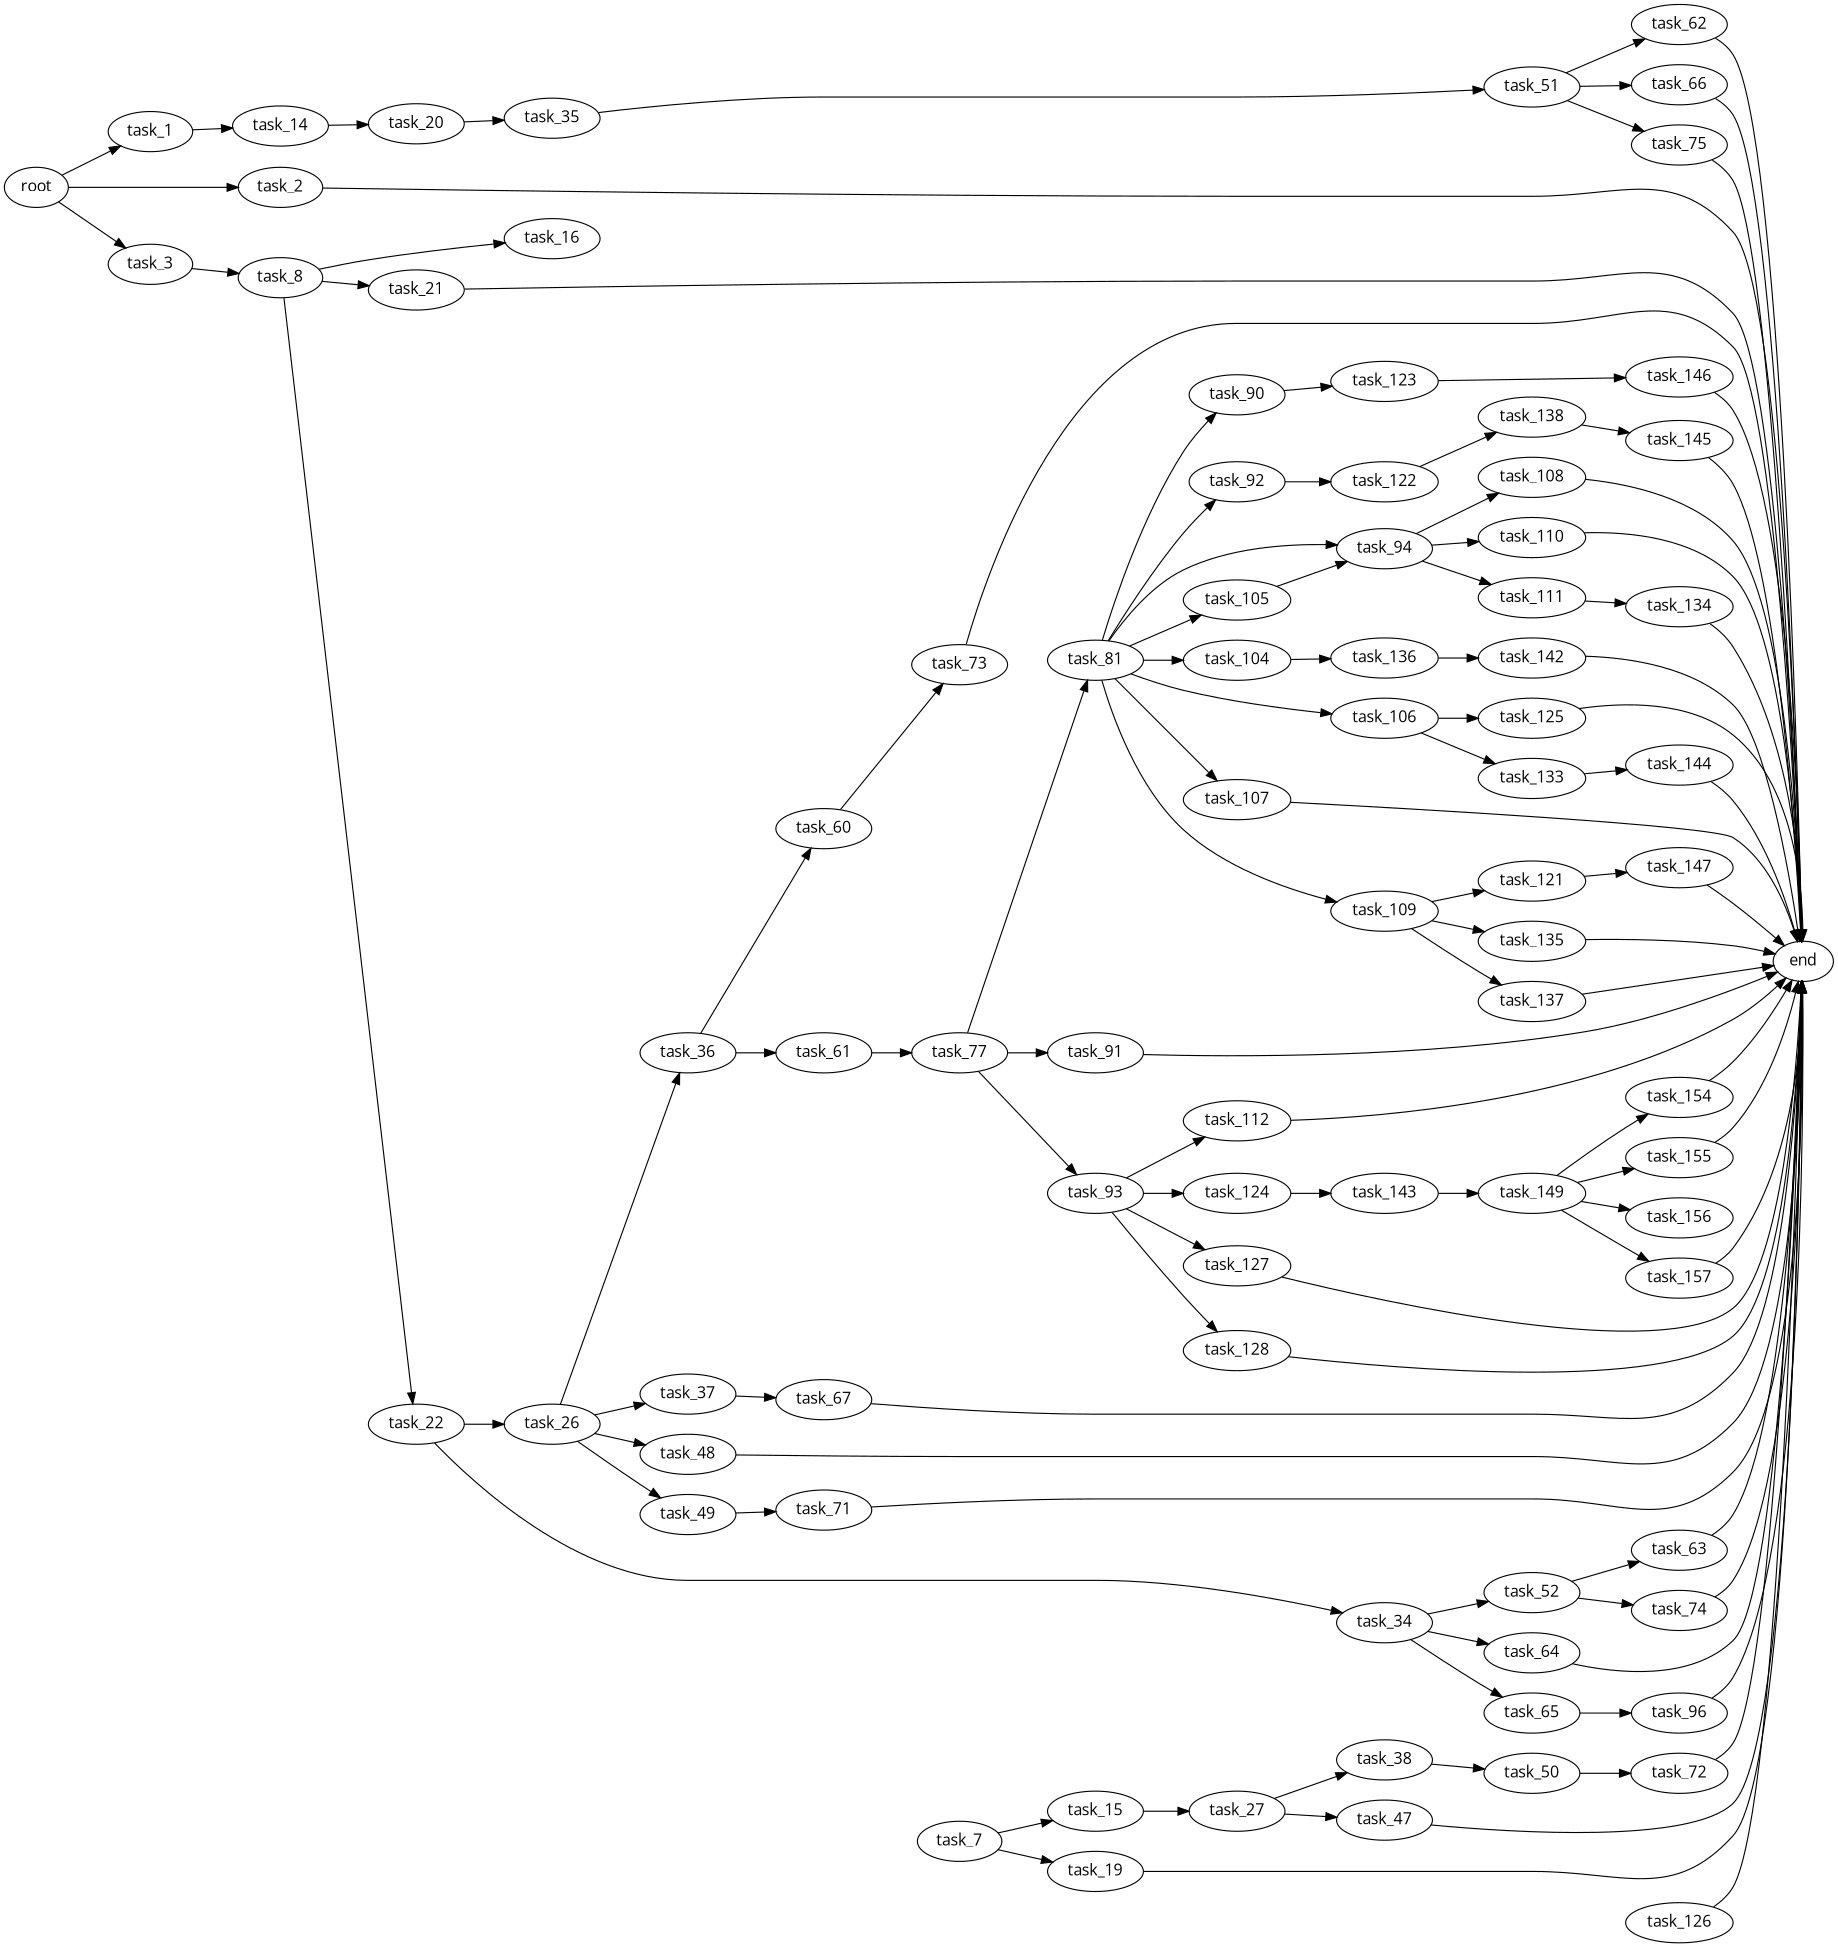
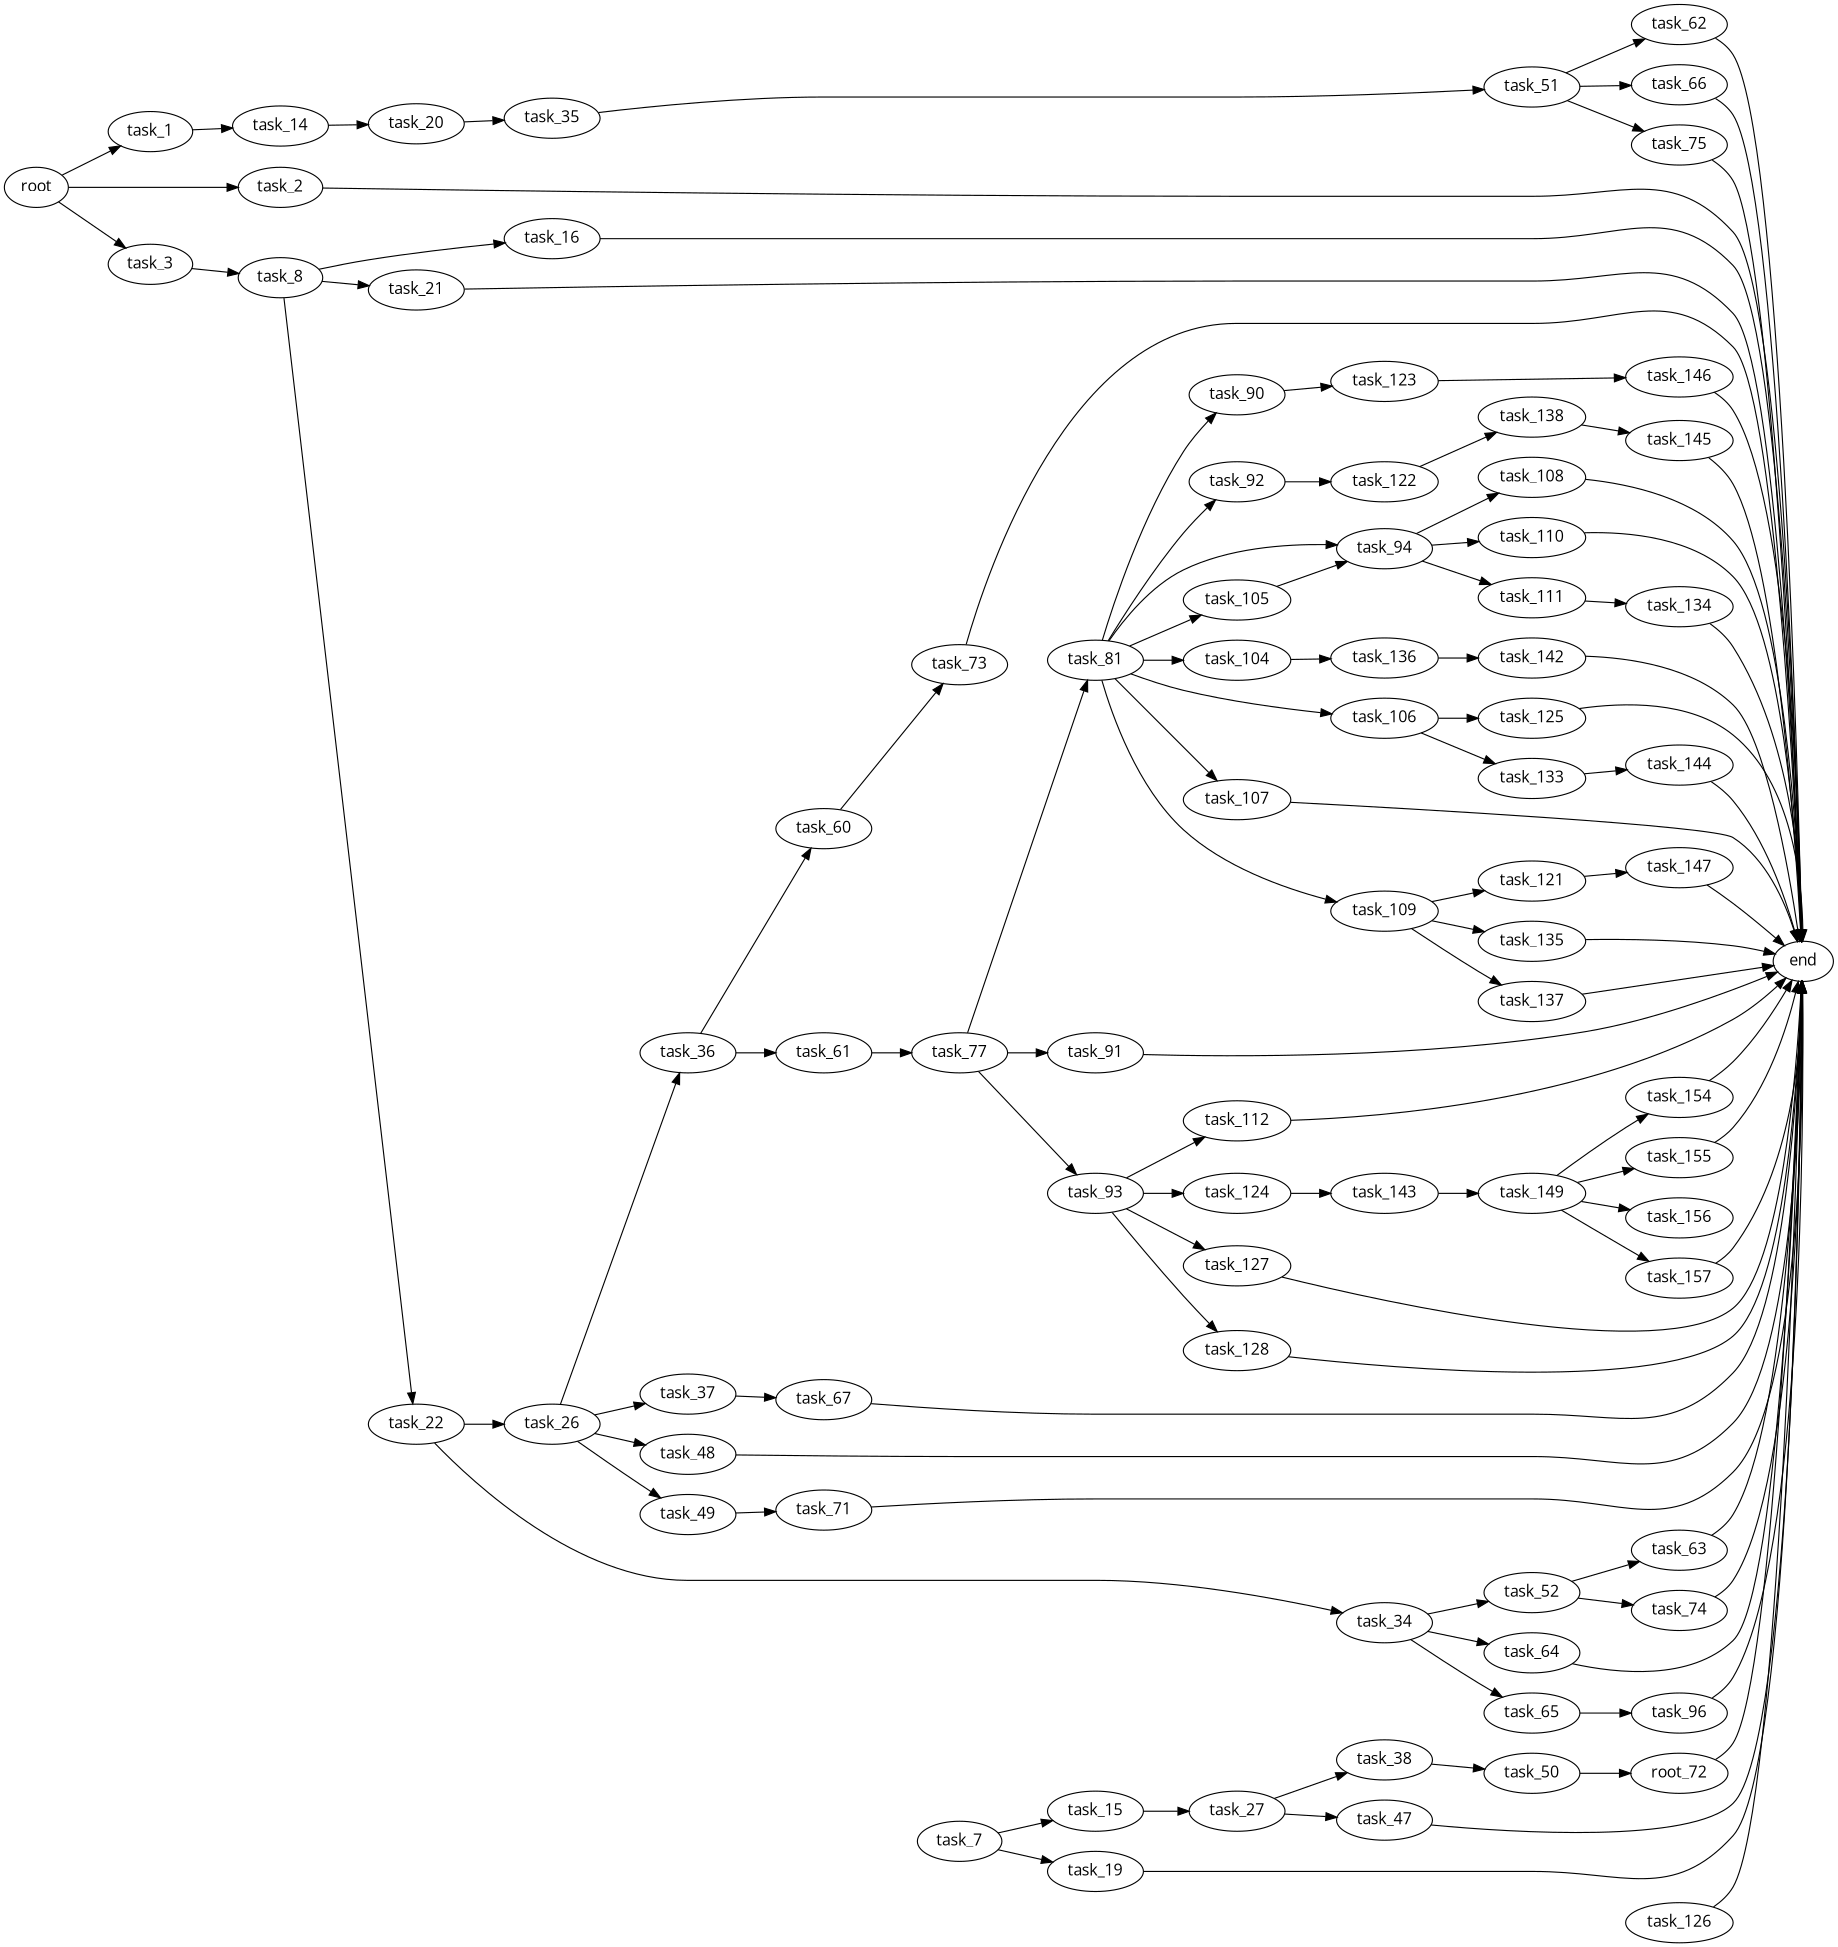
none -> (1508, 239)
(1679, 1773) -> (1679, 1773)
